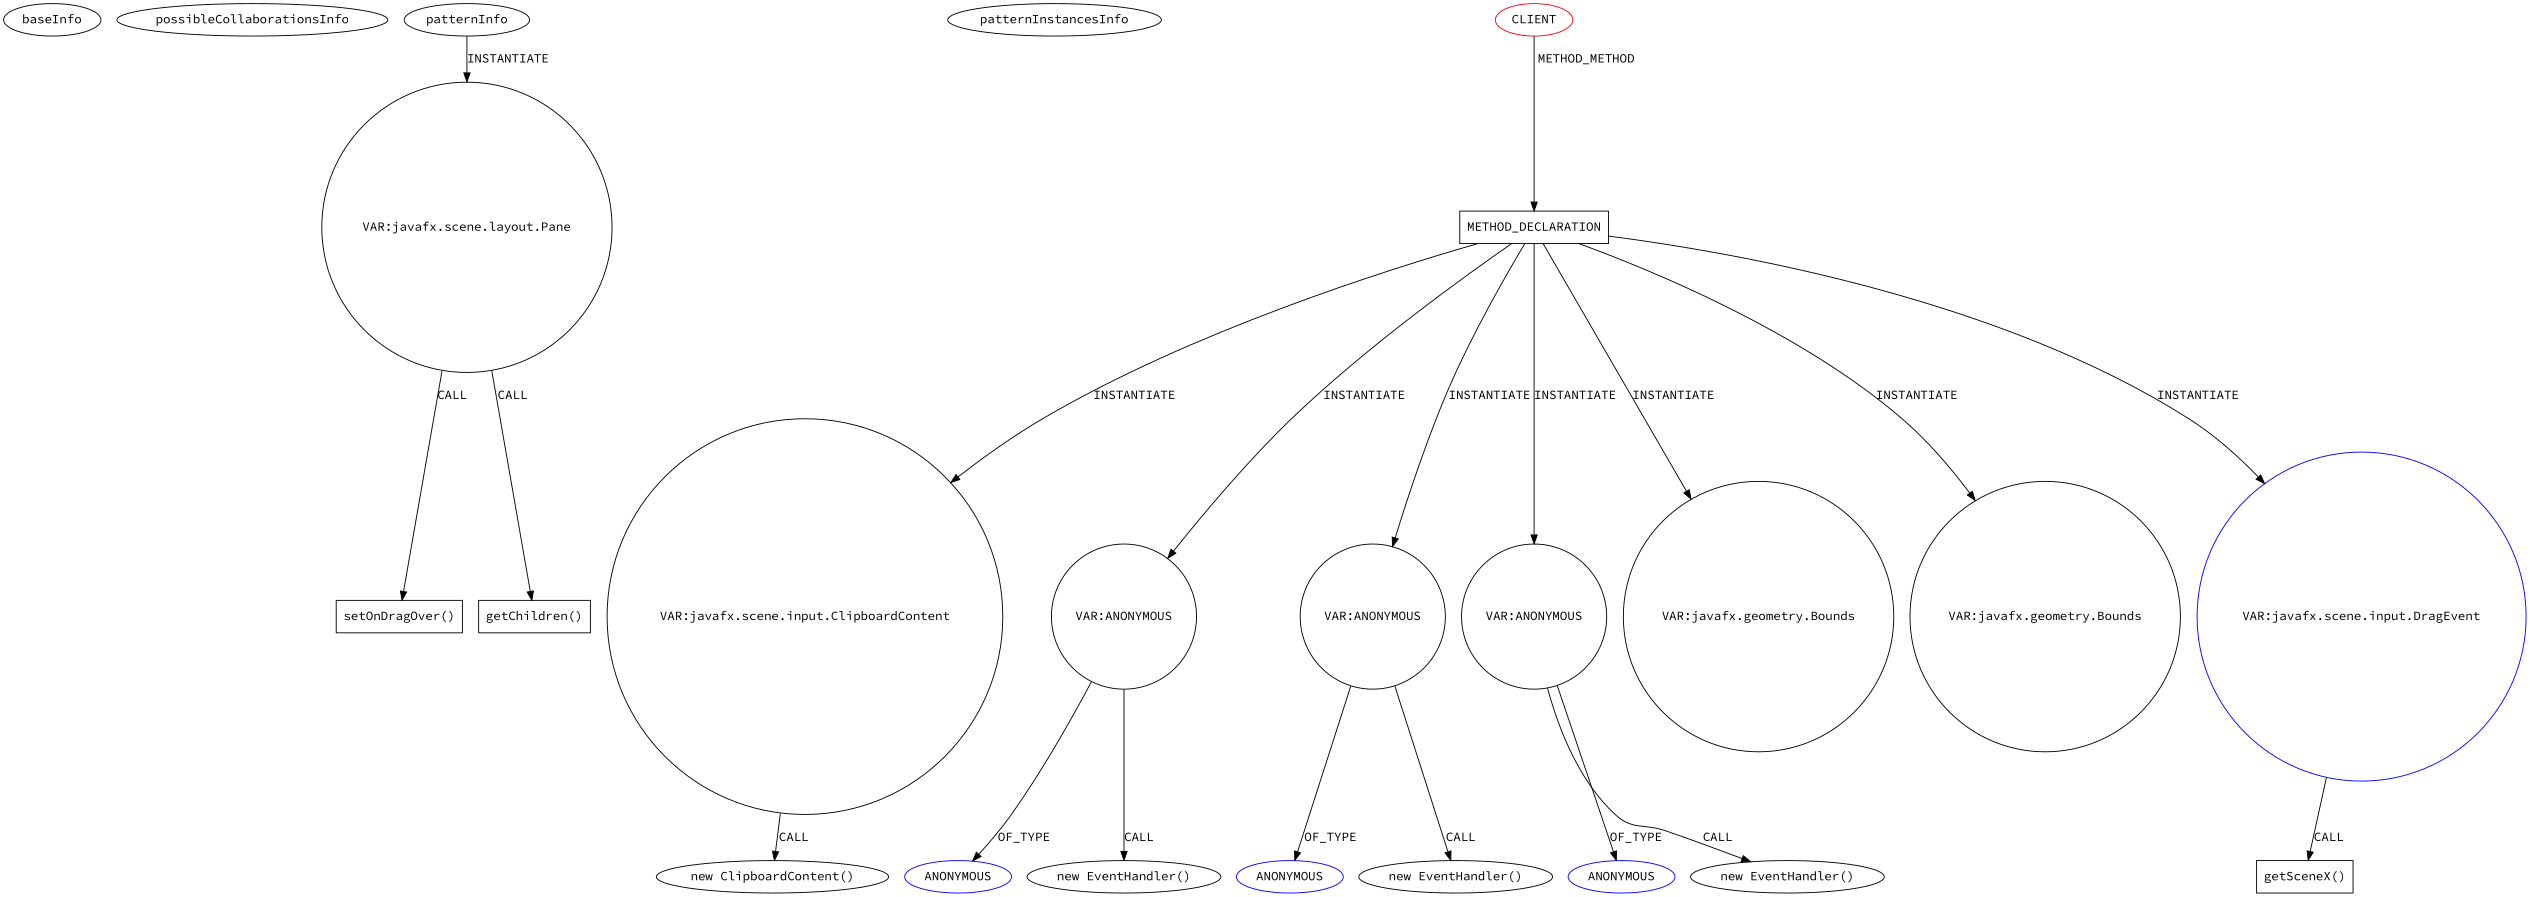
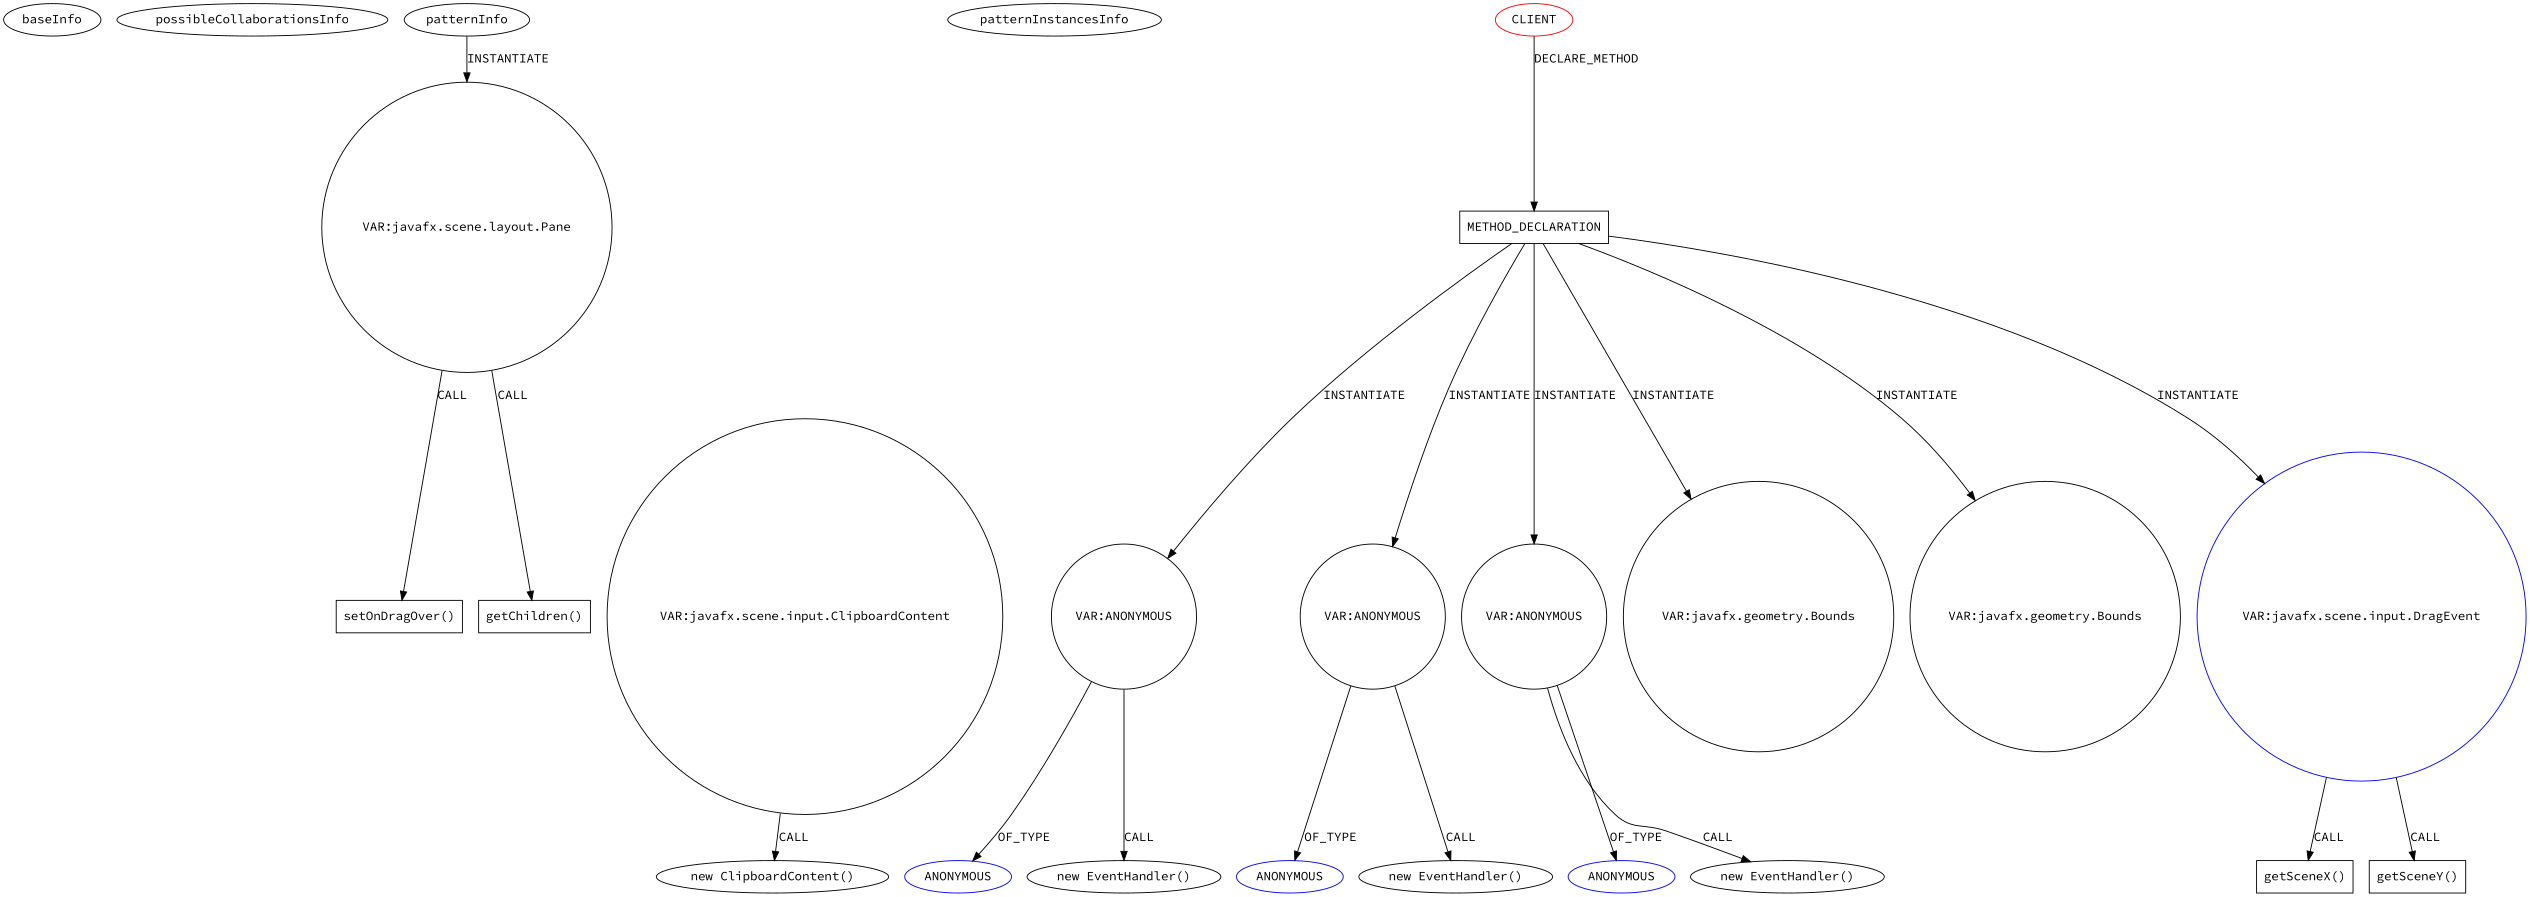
(1586, 59) -> (1586, 59)
(1207, 338) -> none
none -> (2418, 877)
